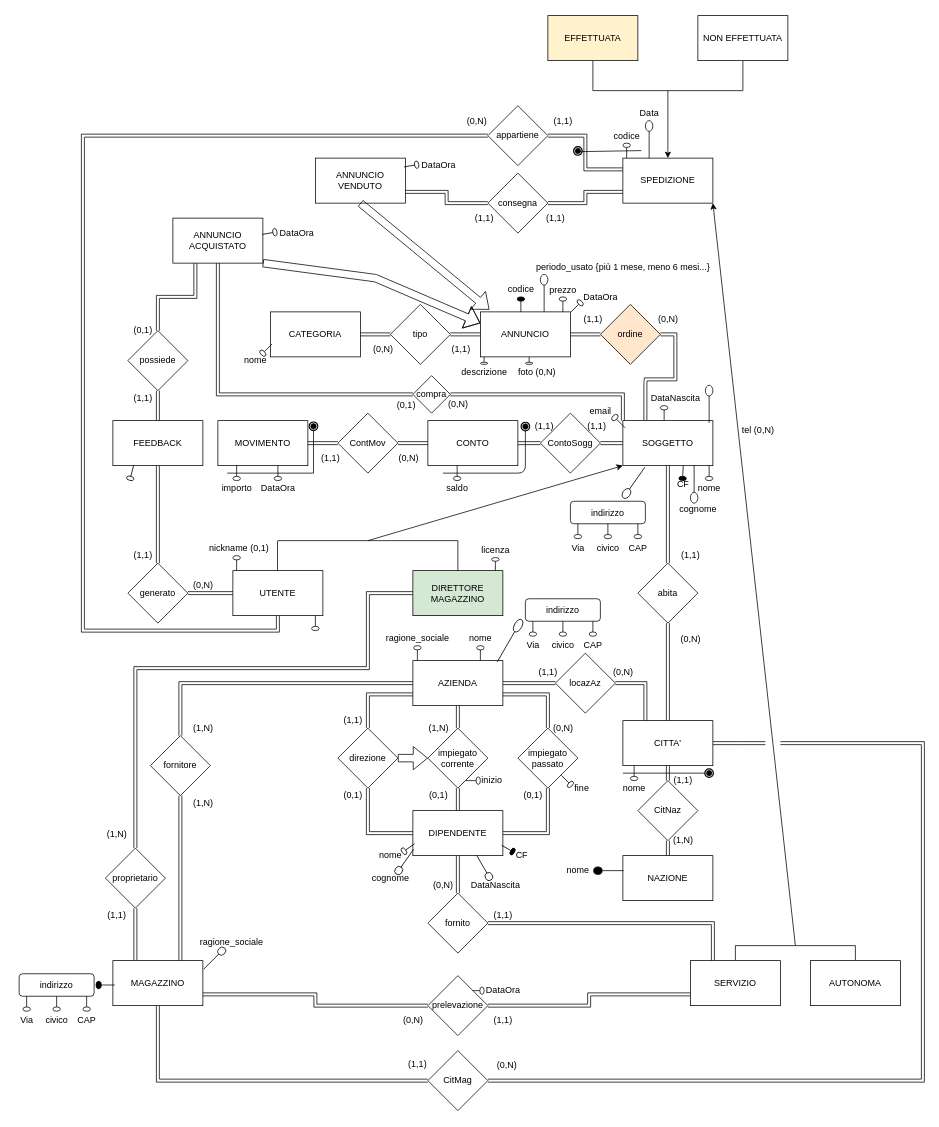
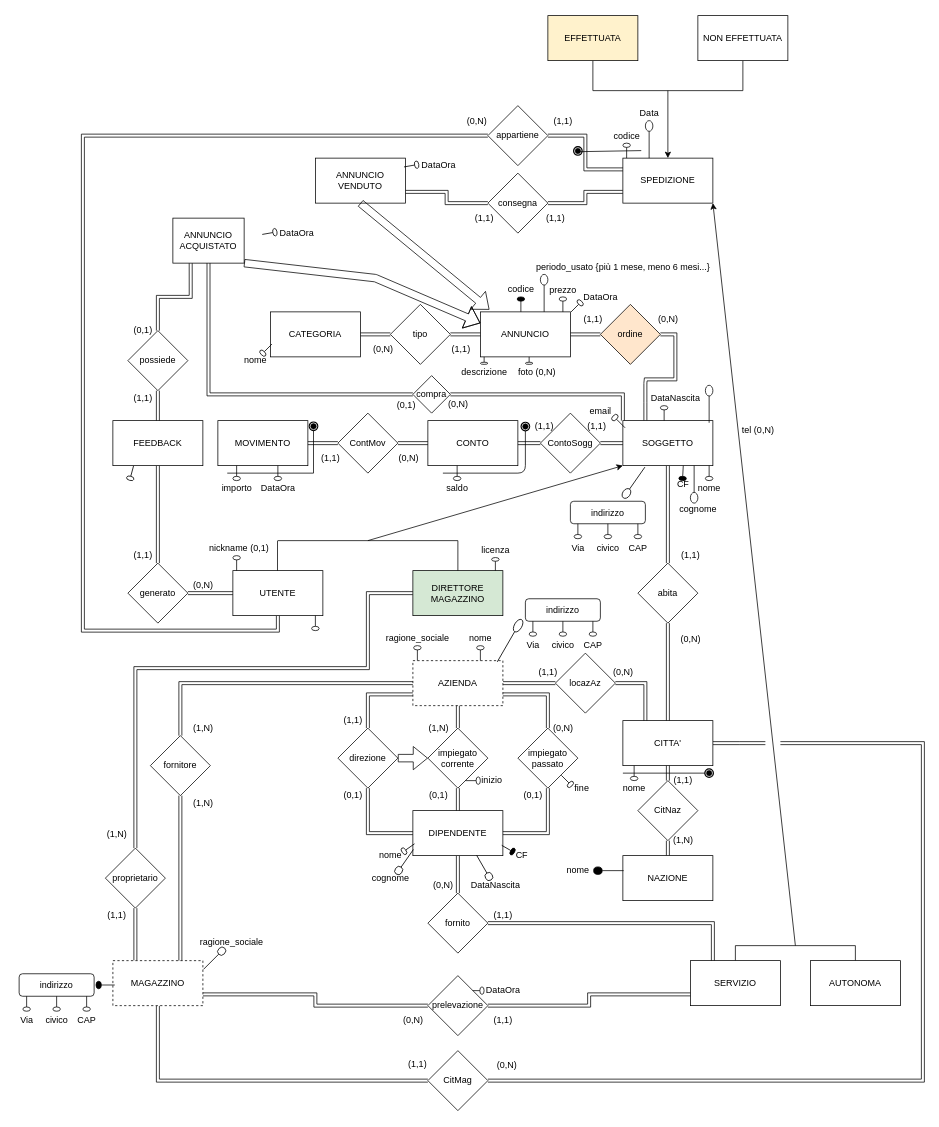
(218, 240) -> (209, 240)
(458, 683) -> (458, 683)
(158, 983) -> (158, 983)
